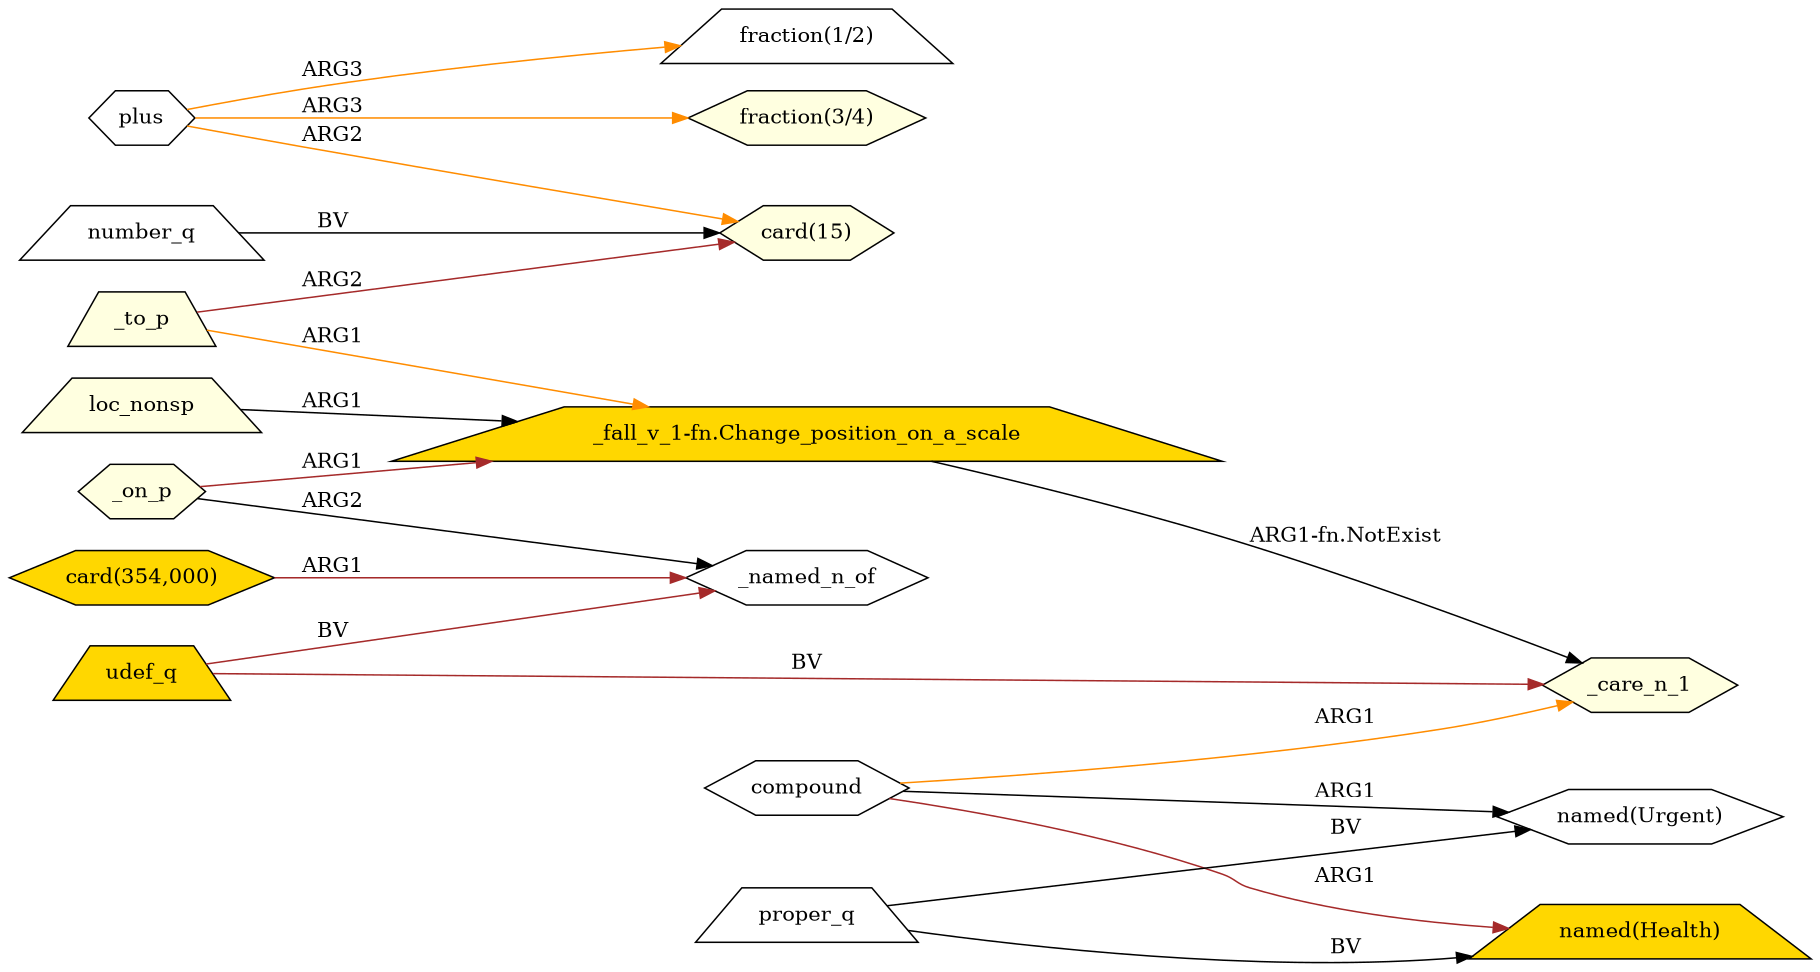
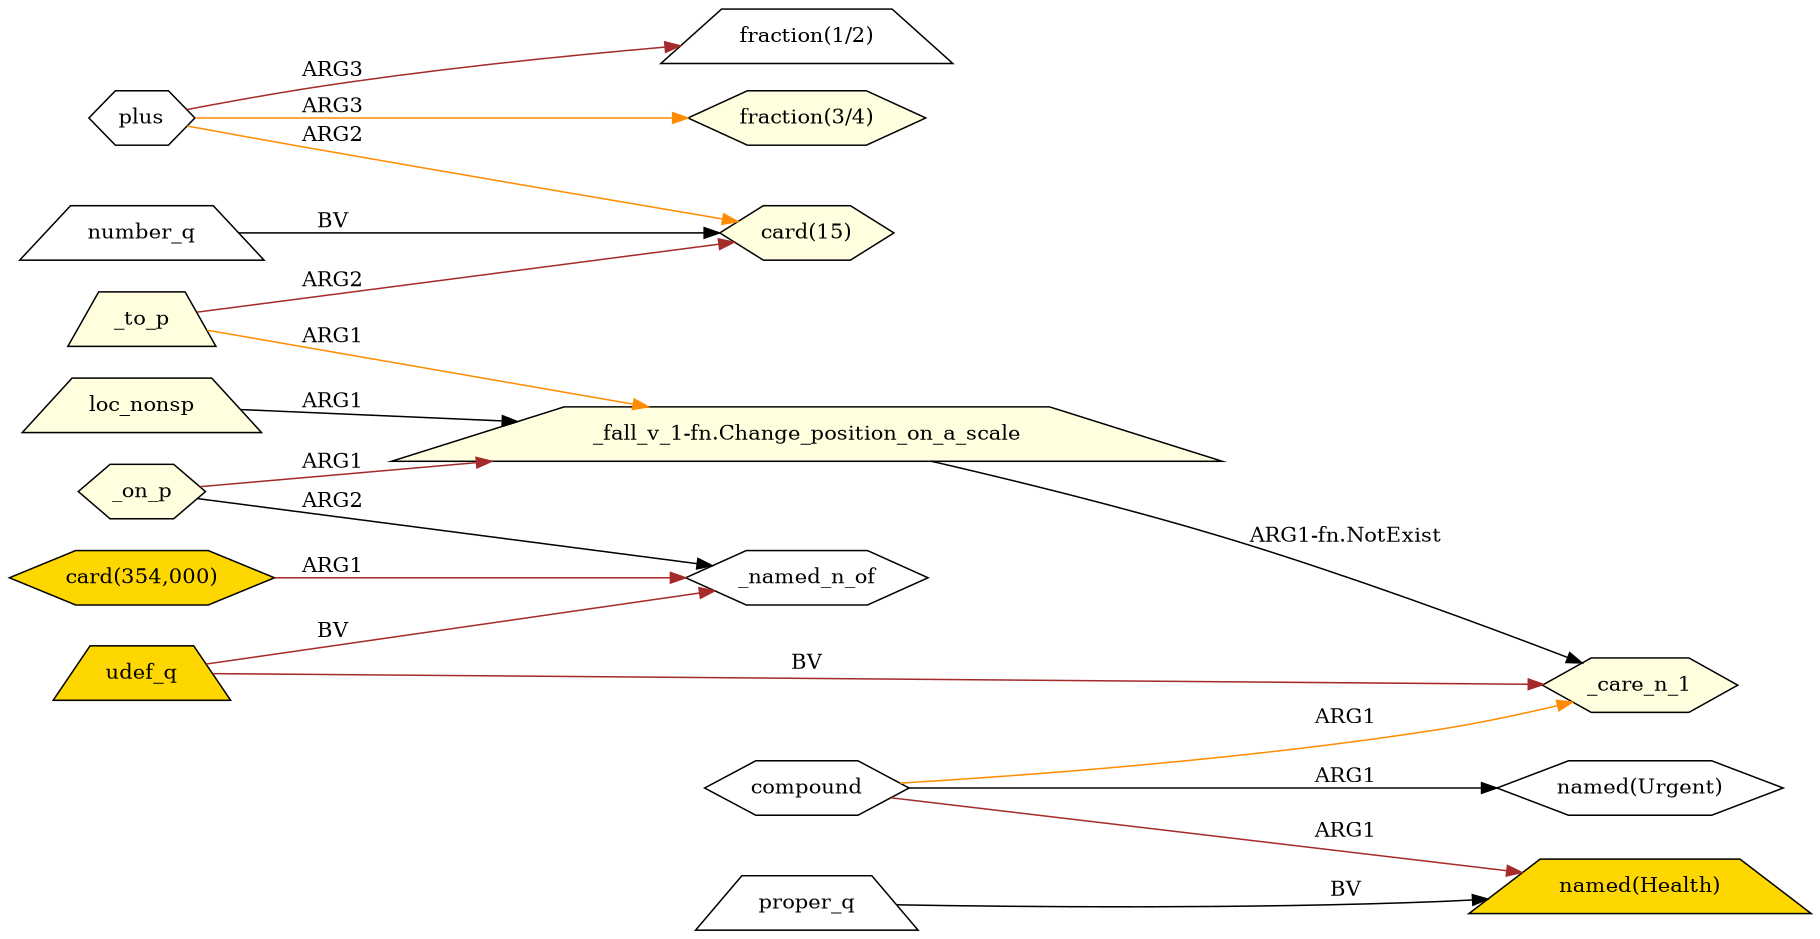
(425, 72) -> (425, 72)
(807, 434) -> (807, 434)
(1170, 872) -> none
